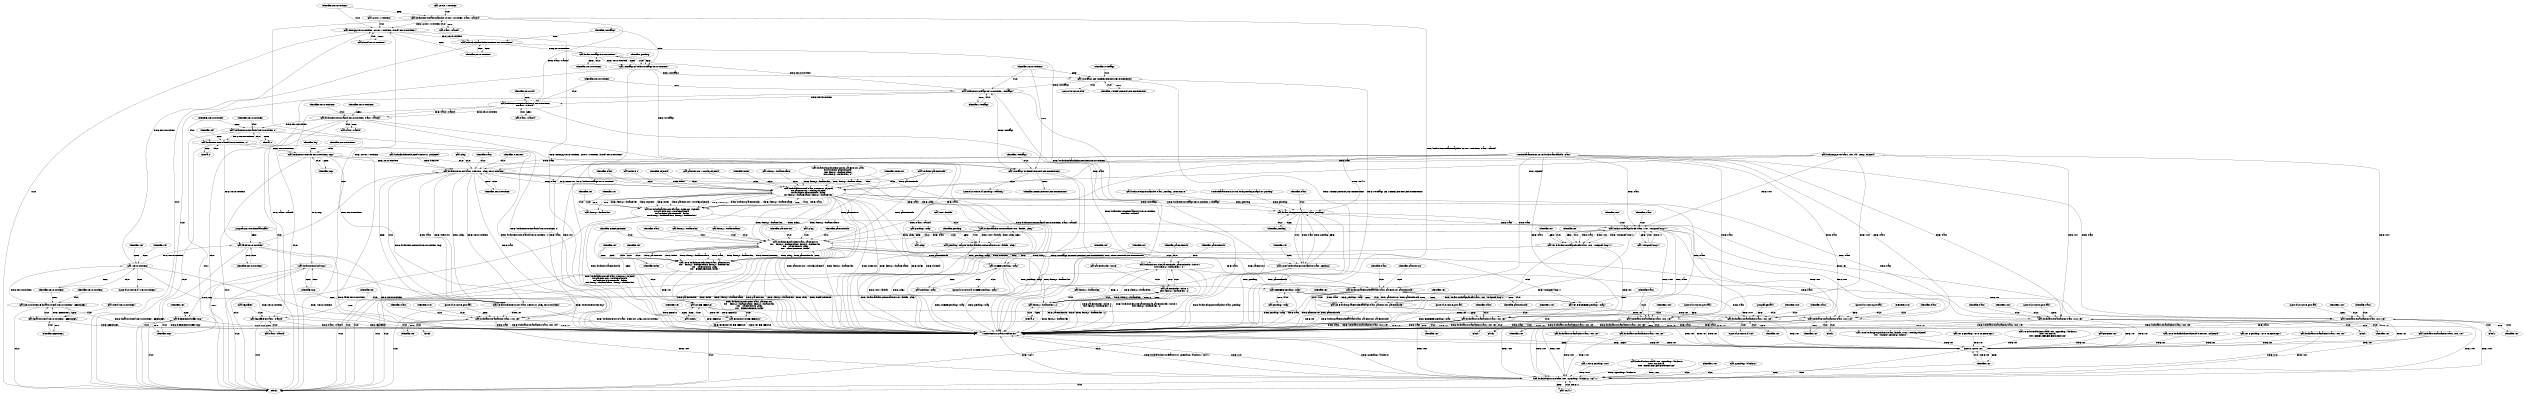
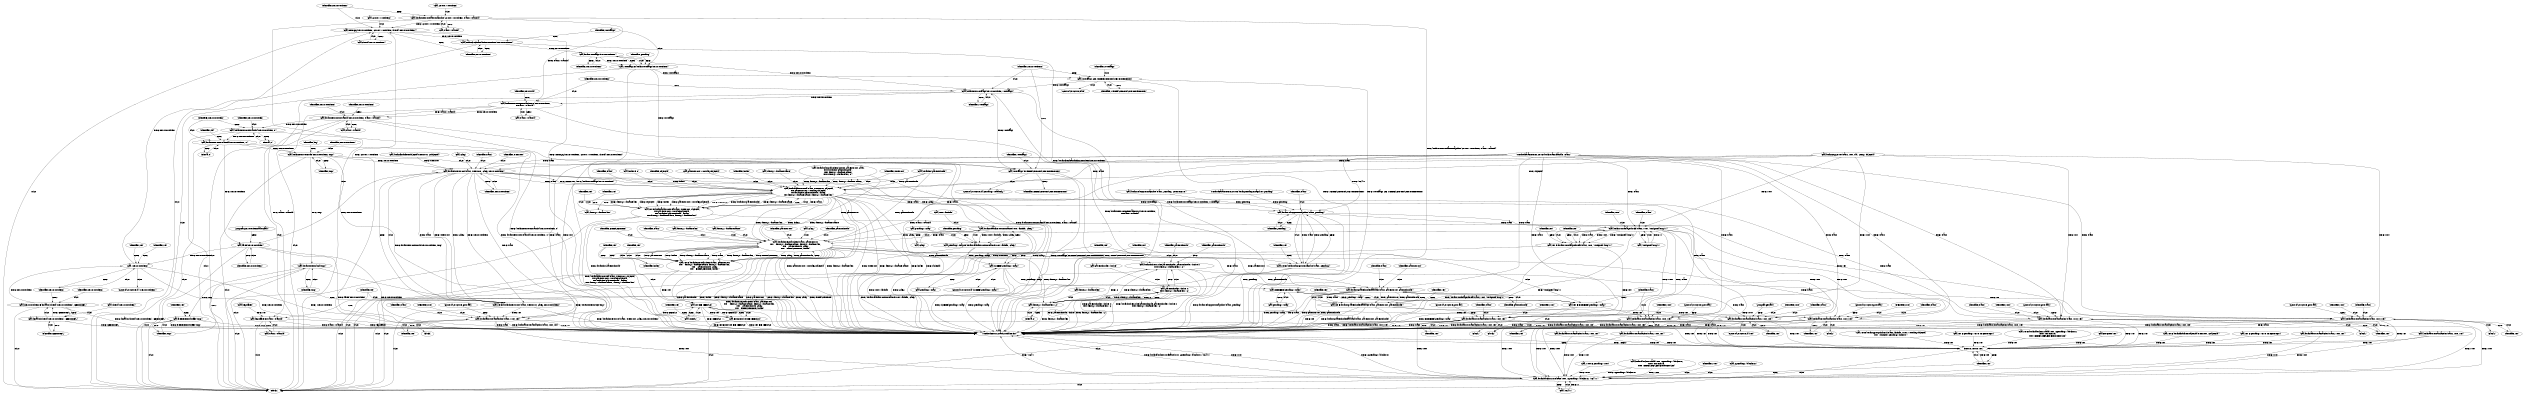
(185, 250) -> (192, 254)
(626, 273) -> (727, 310)
(261, 313) -> (261, 313)
